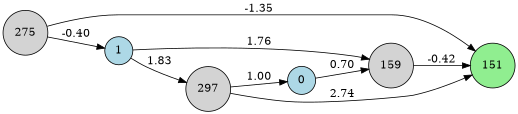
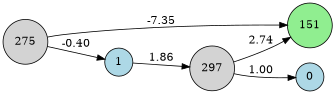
(259, 9) -> (161, 21)
(159, 61) -> (161, 58)
(391, 66) -> none
